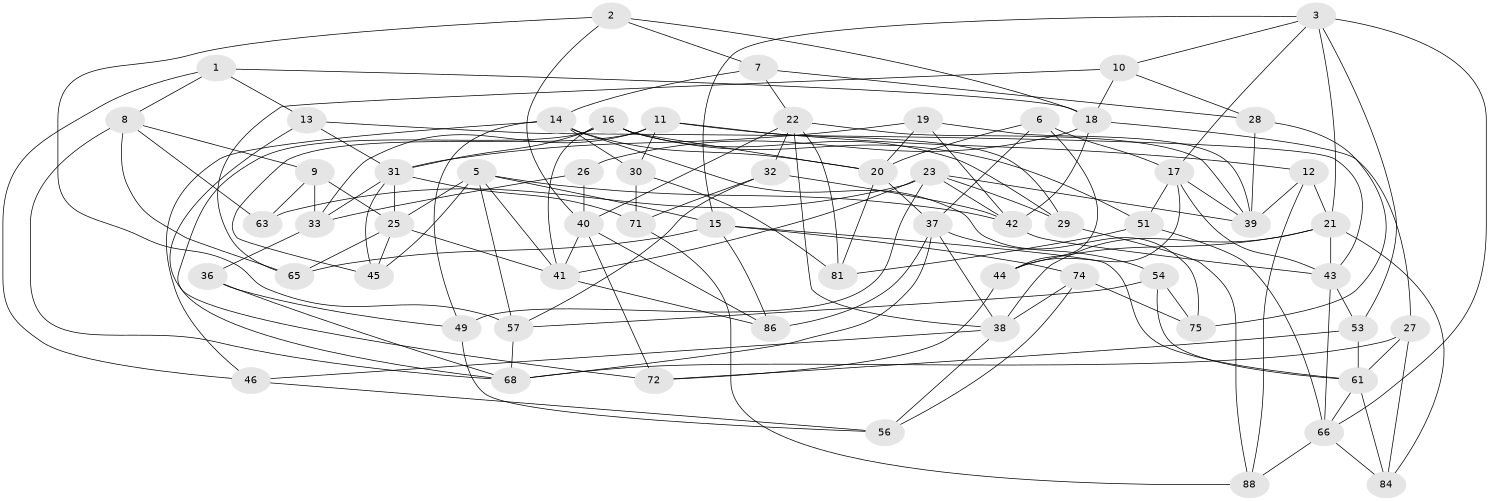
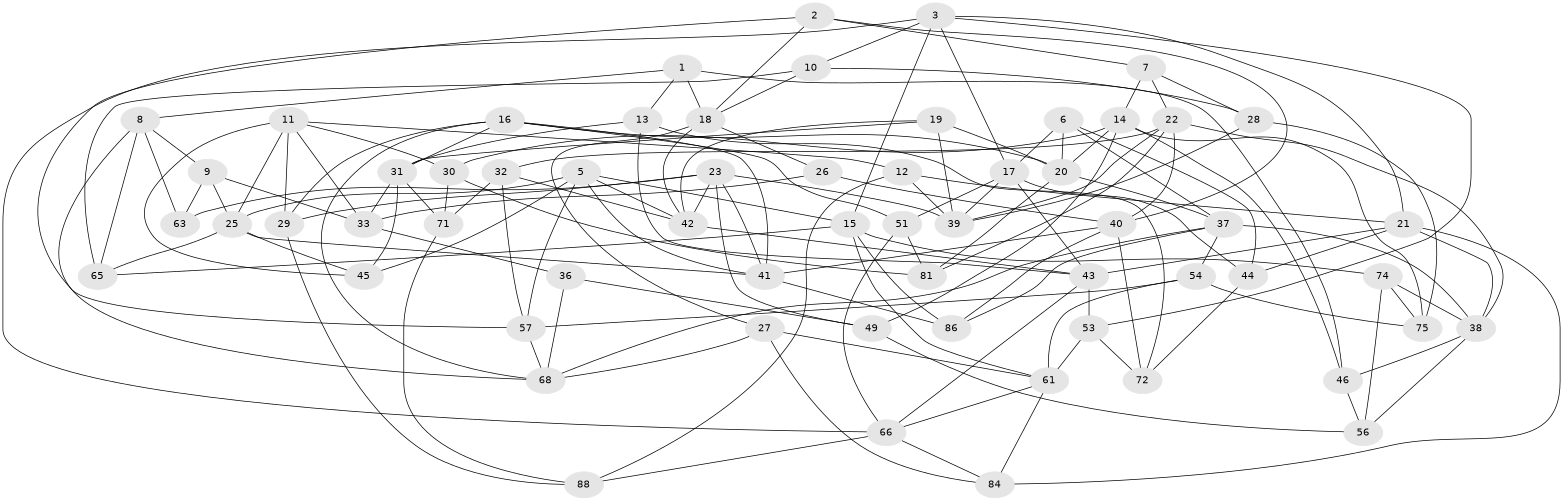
(394, 198) -> (260, 172)
